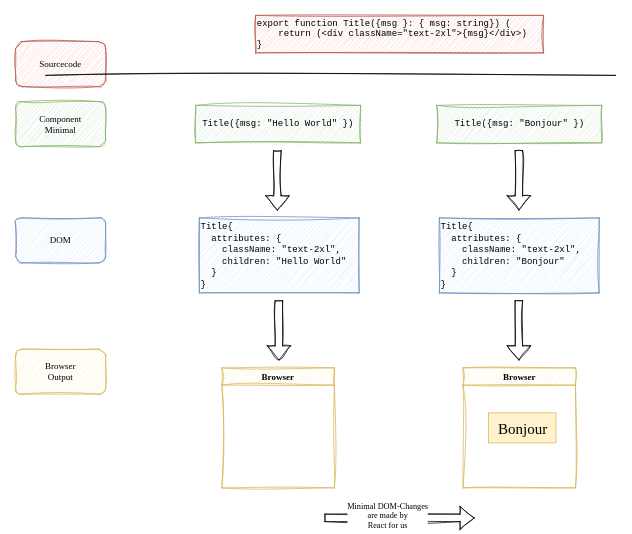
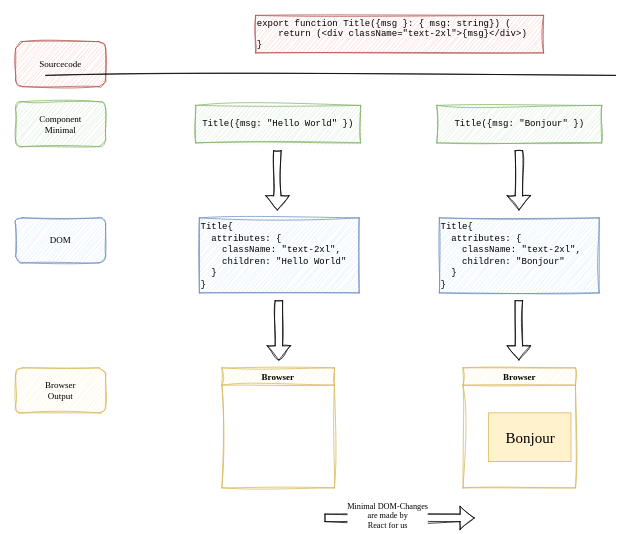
(60, 372) -> (60, 390)
(522, 428) -> (530, 437)
